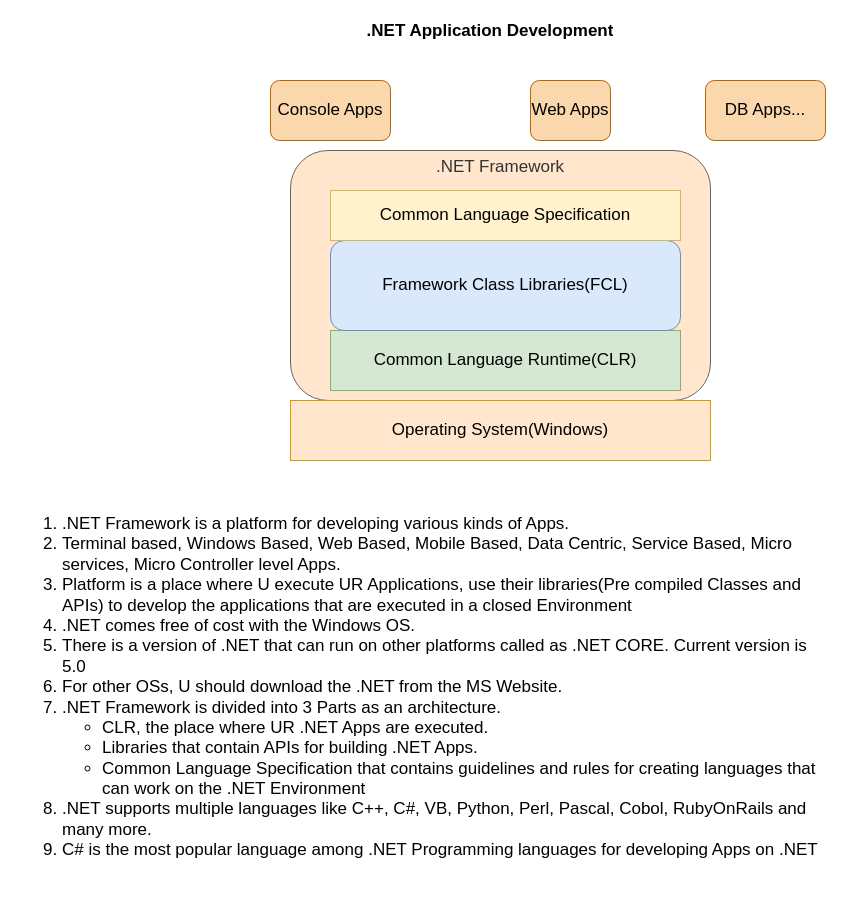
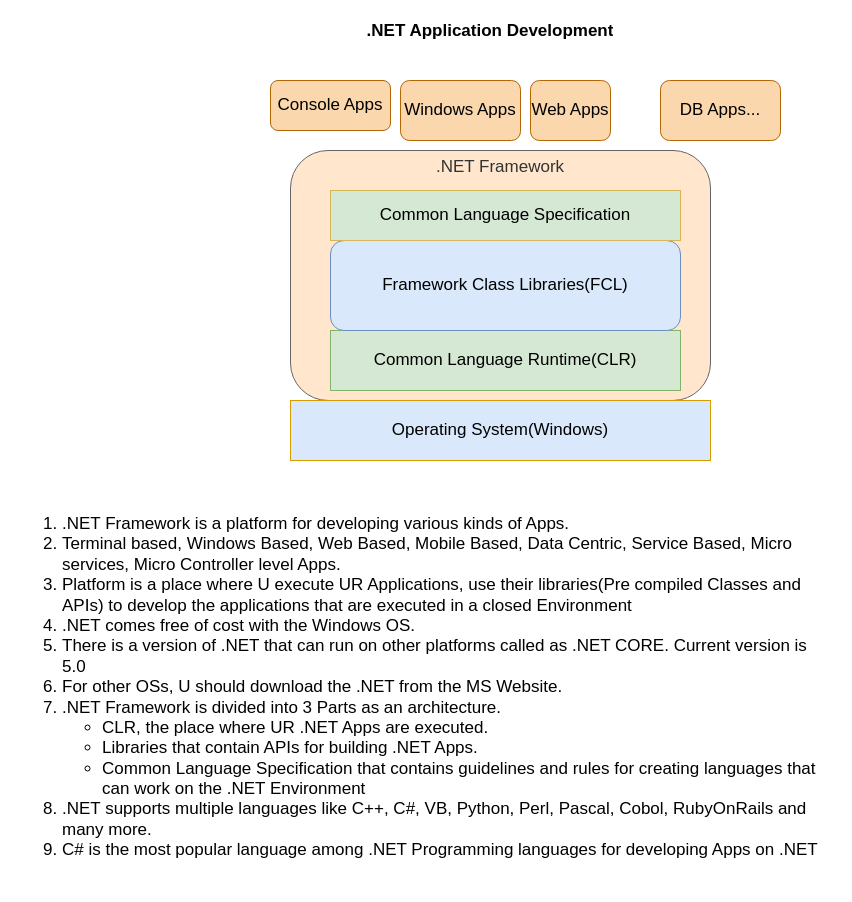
(331, 111) -> (331, 106)
none -> (461, 111)
(766, 111) -> (721, 111)
(506, 216) -> (506, 216)
(501, 431) -> (501, 431)
